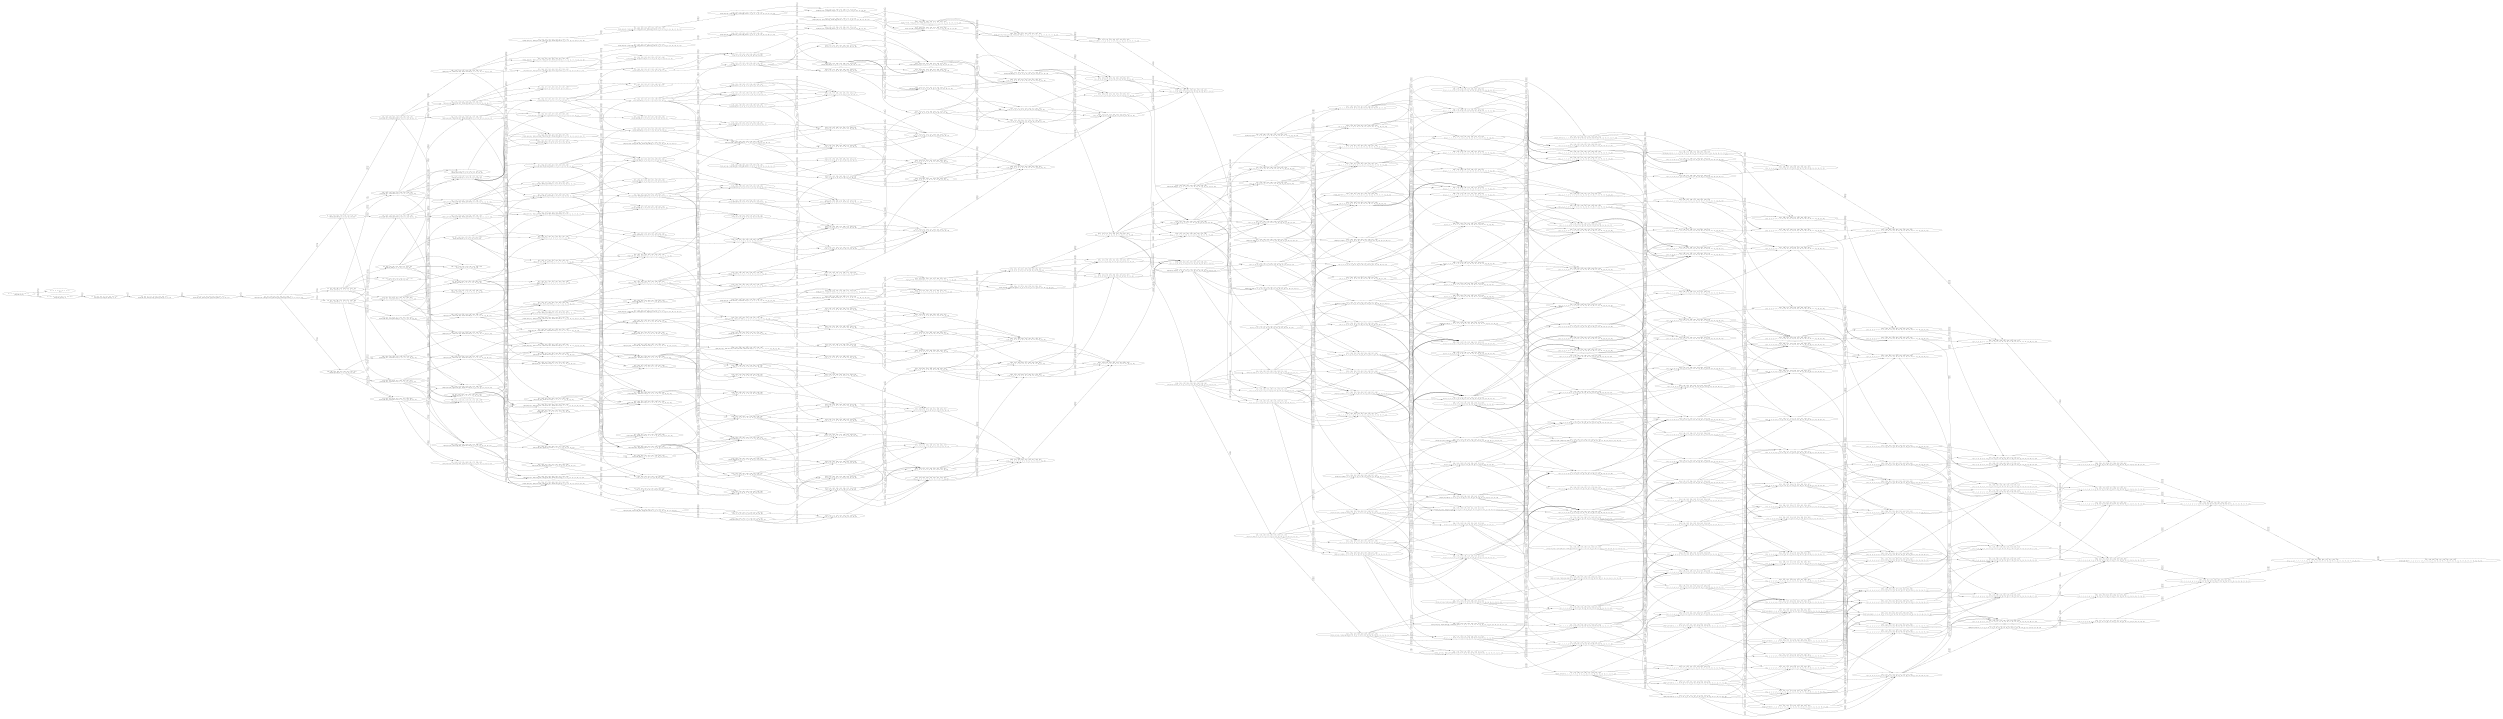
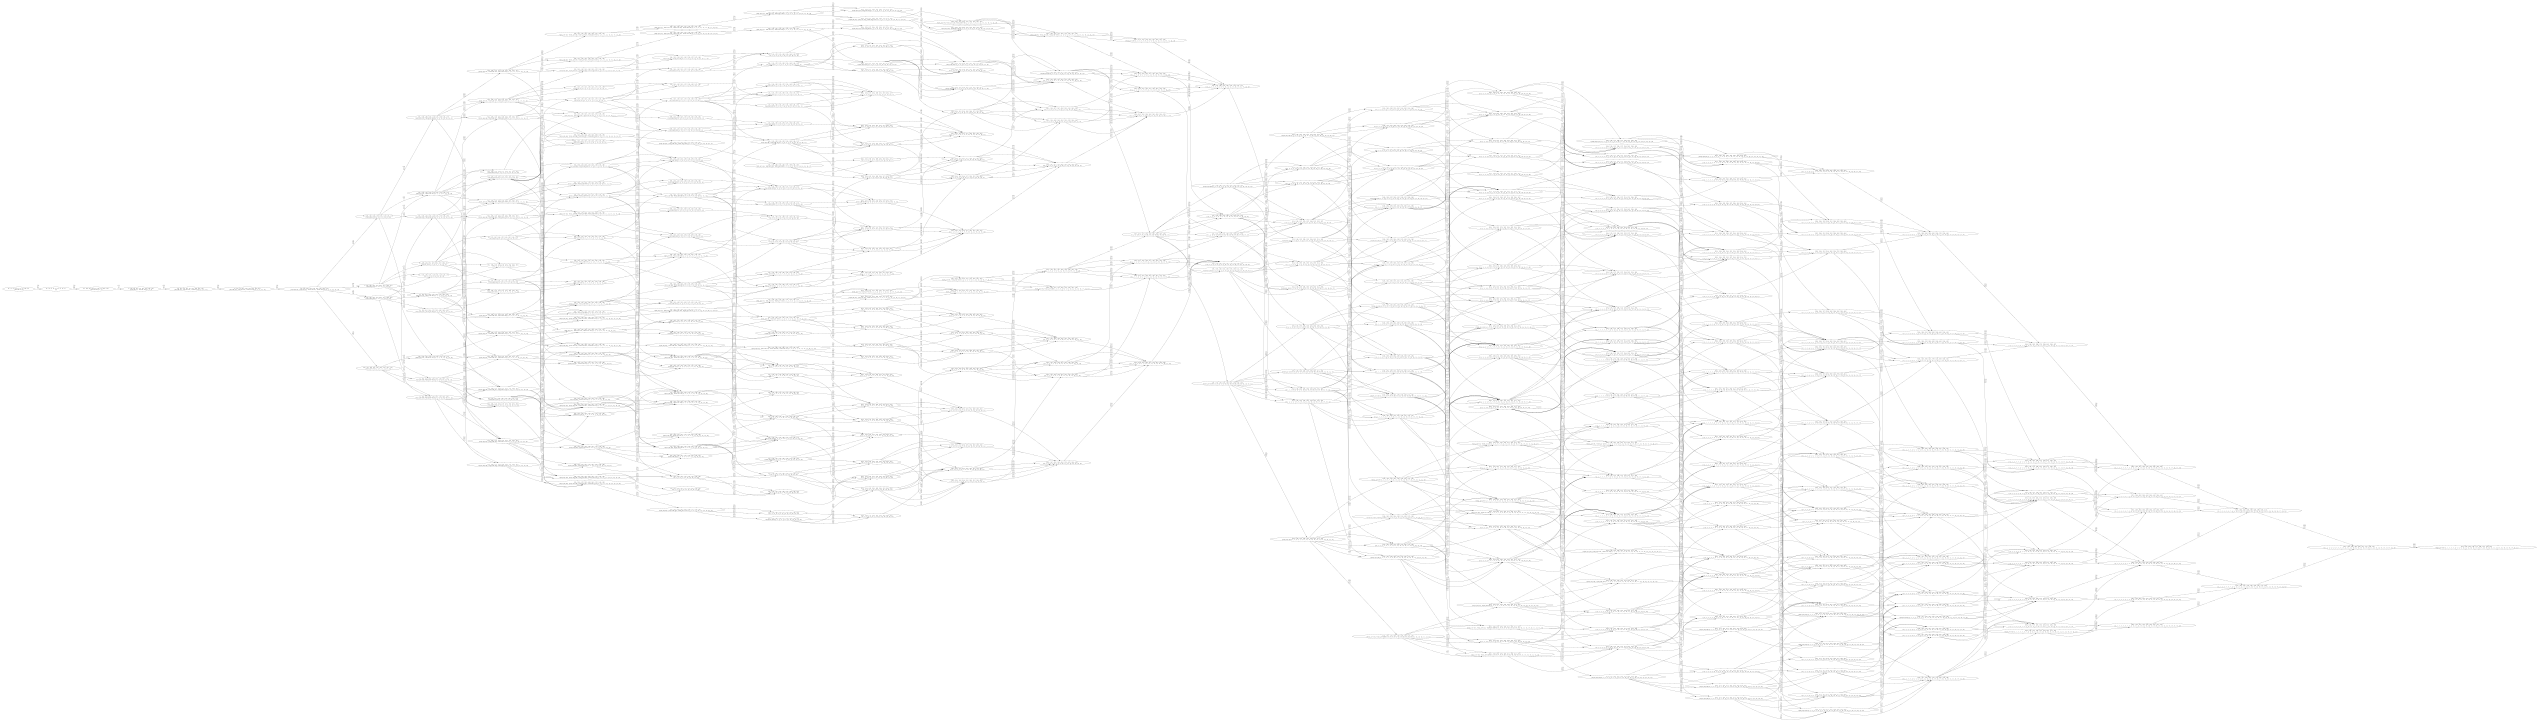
(34, 296) -> (74, 289)
